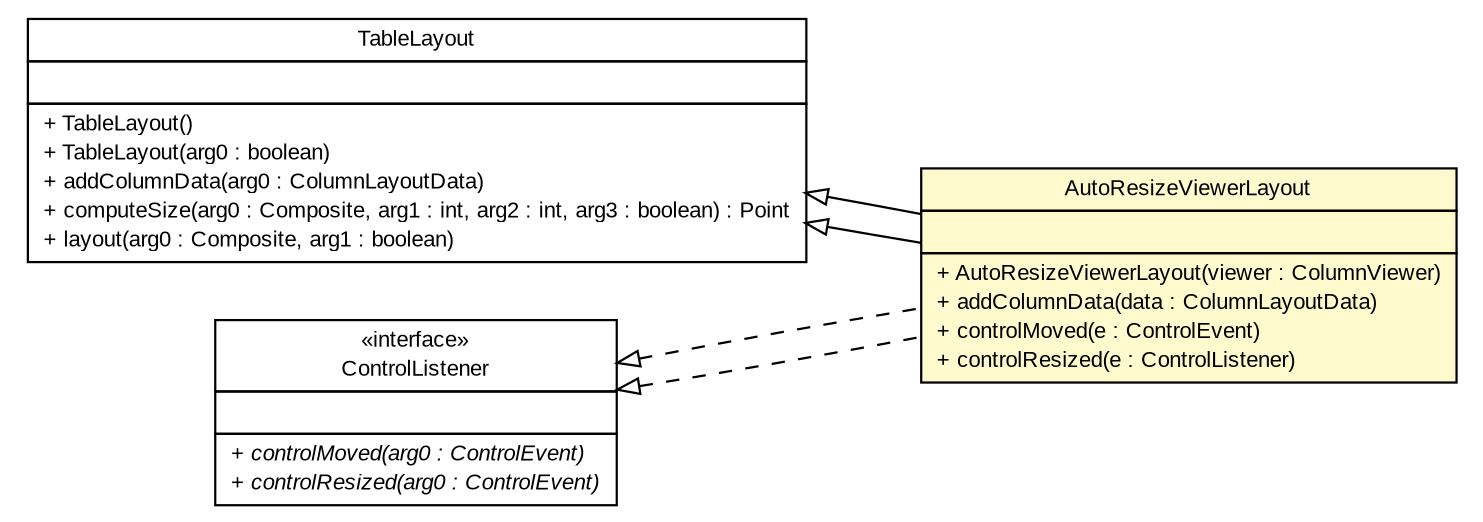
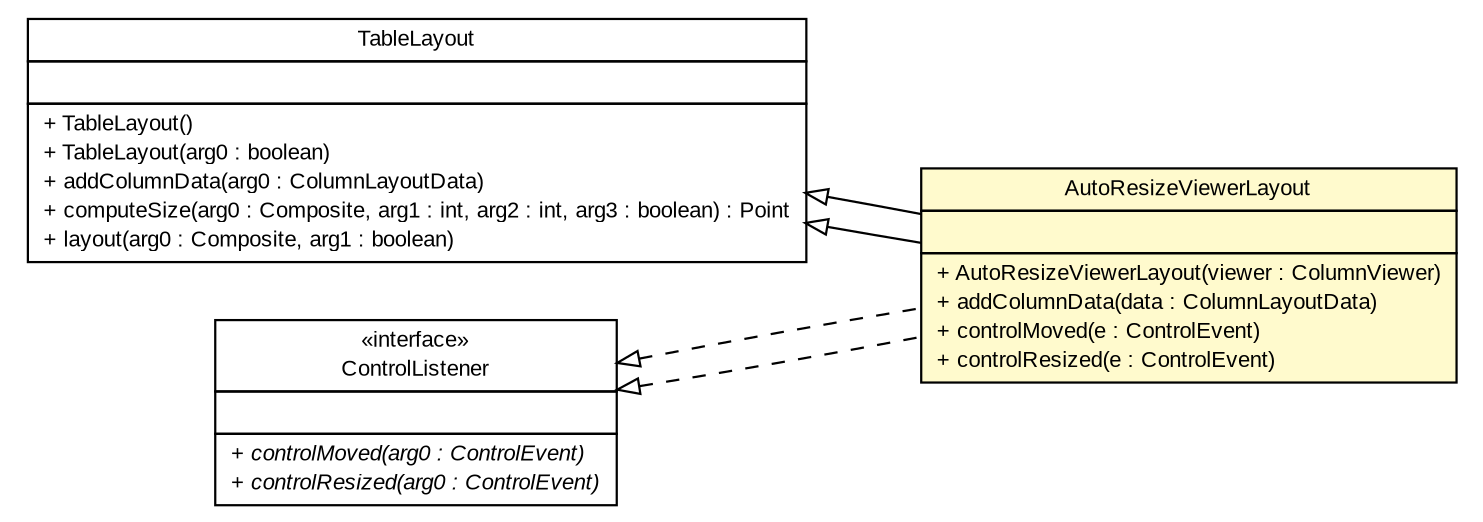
(1116, 360) -> (1106, 360)
